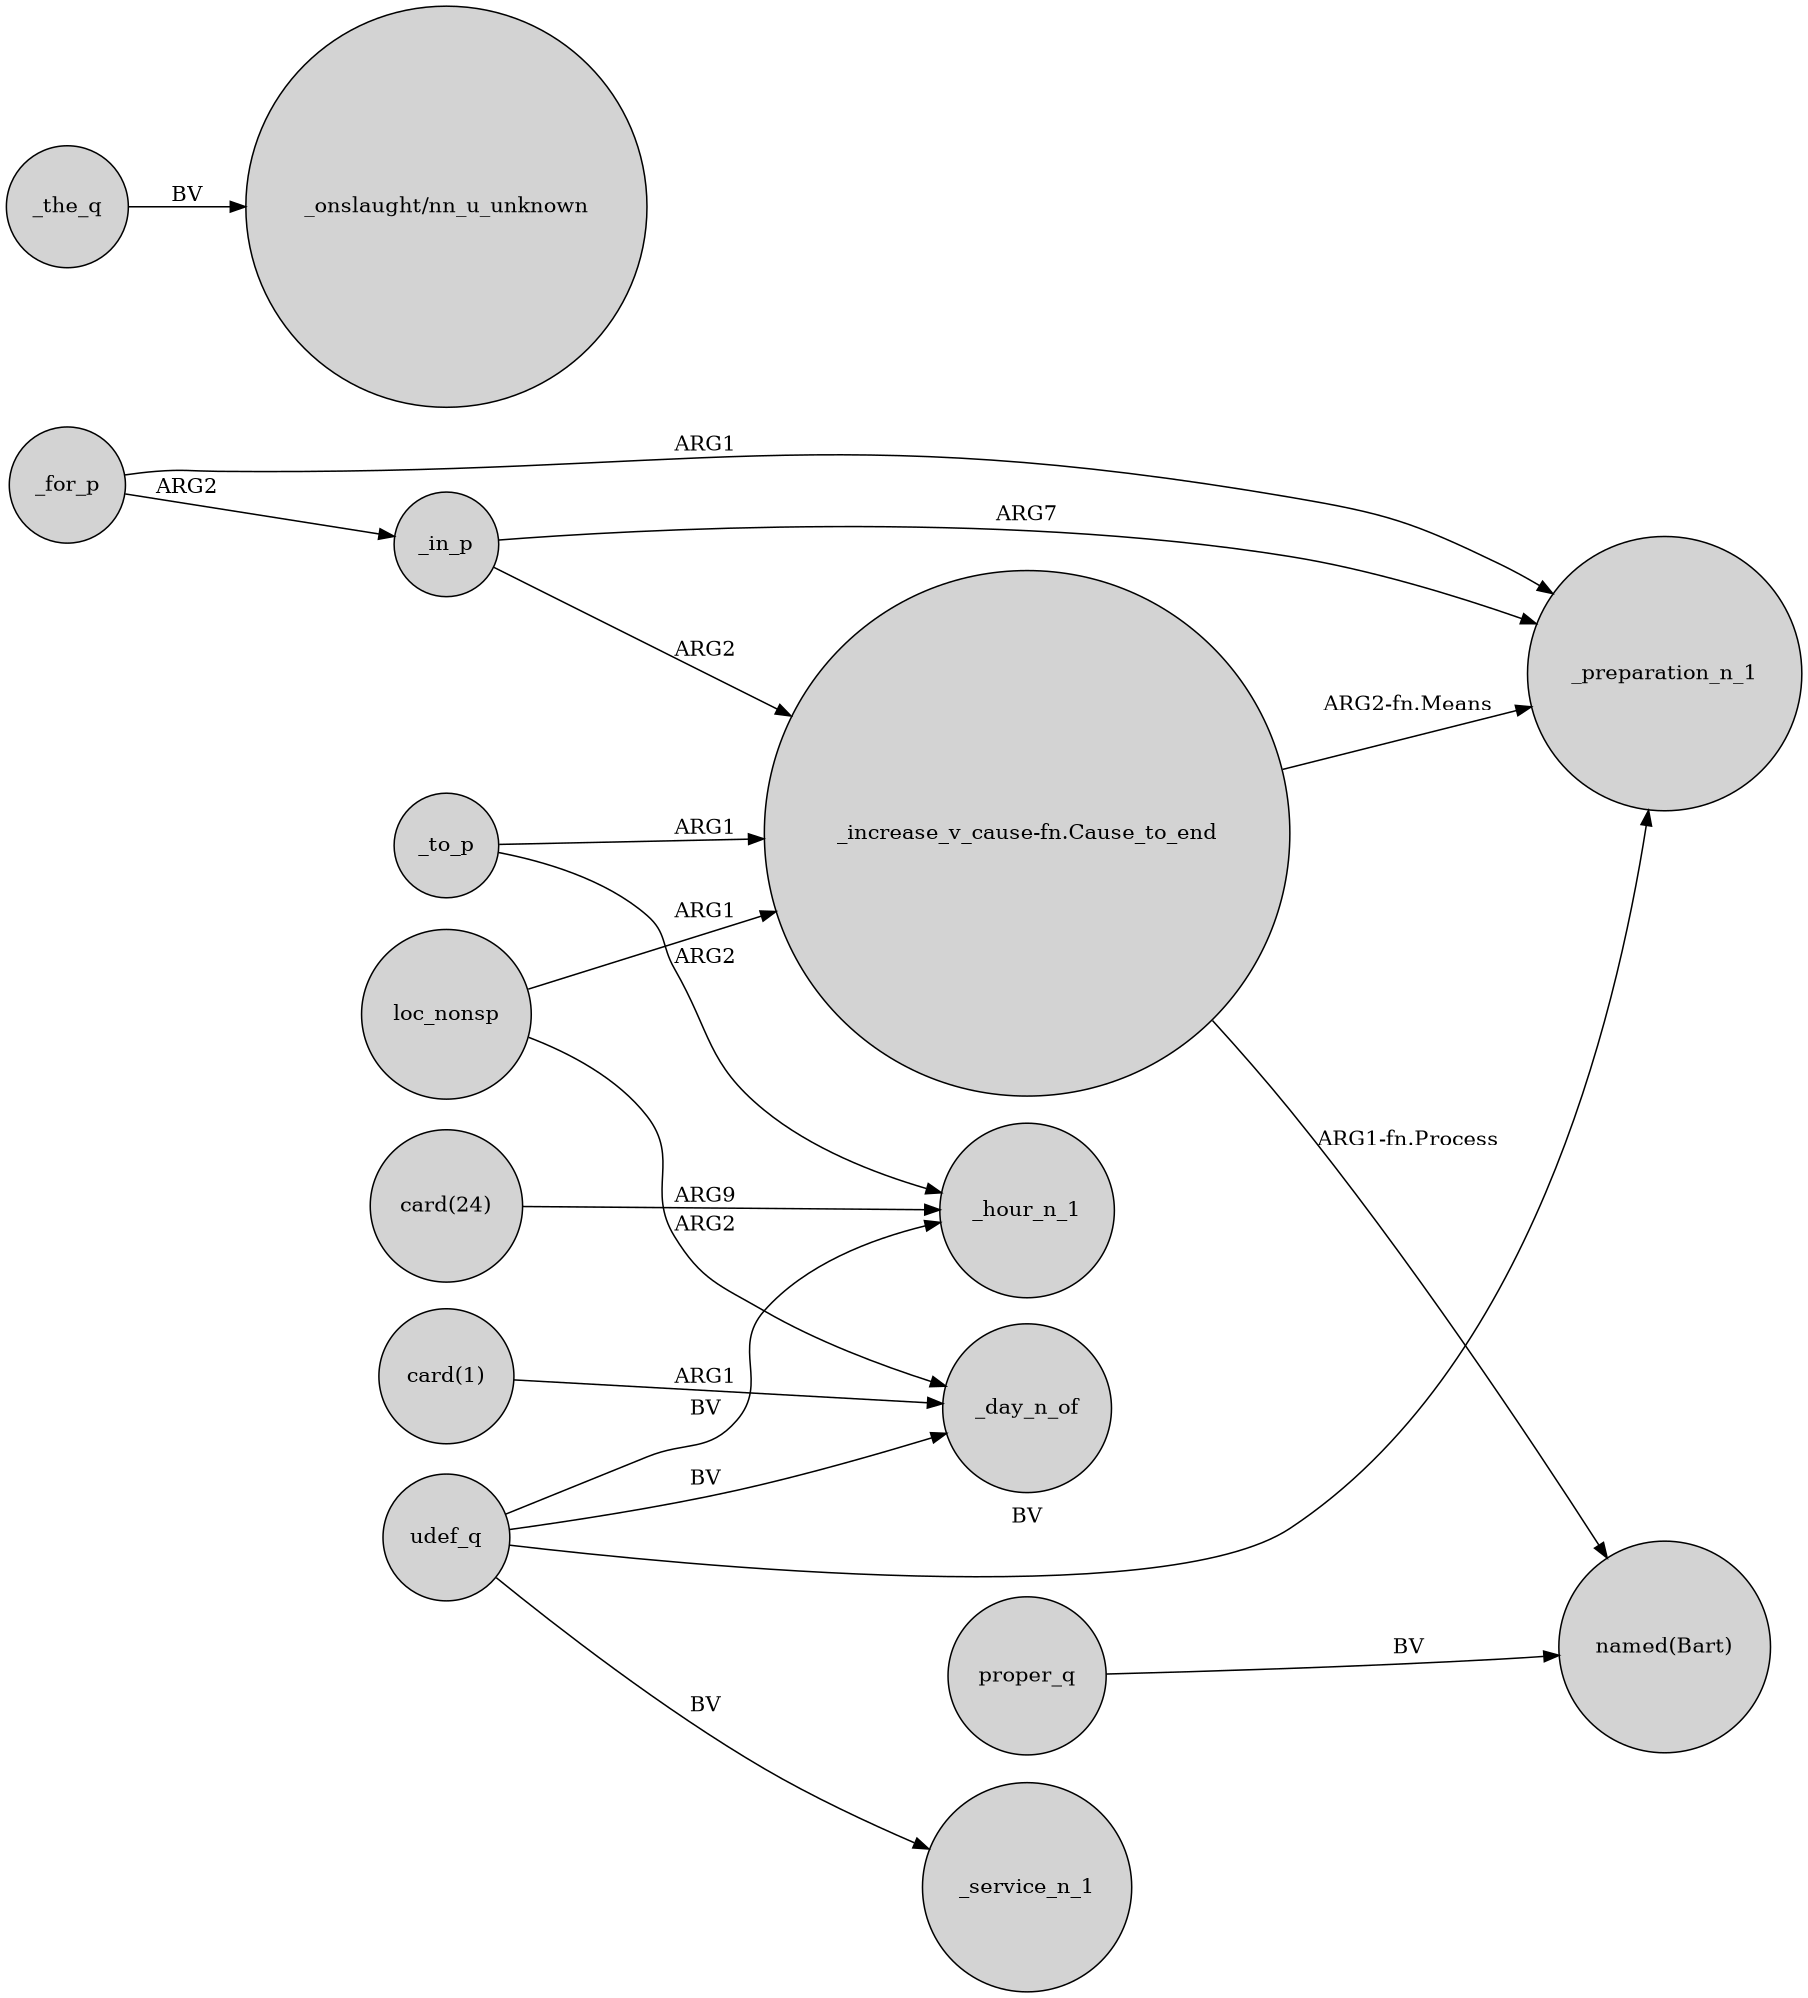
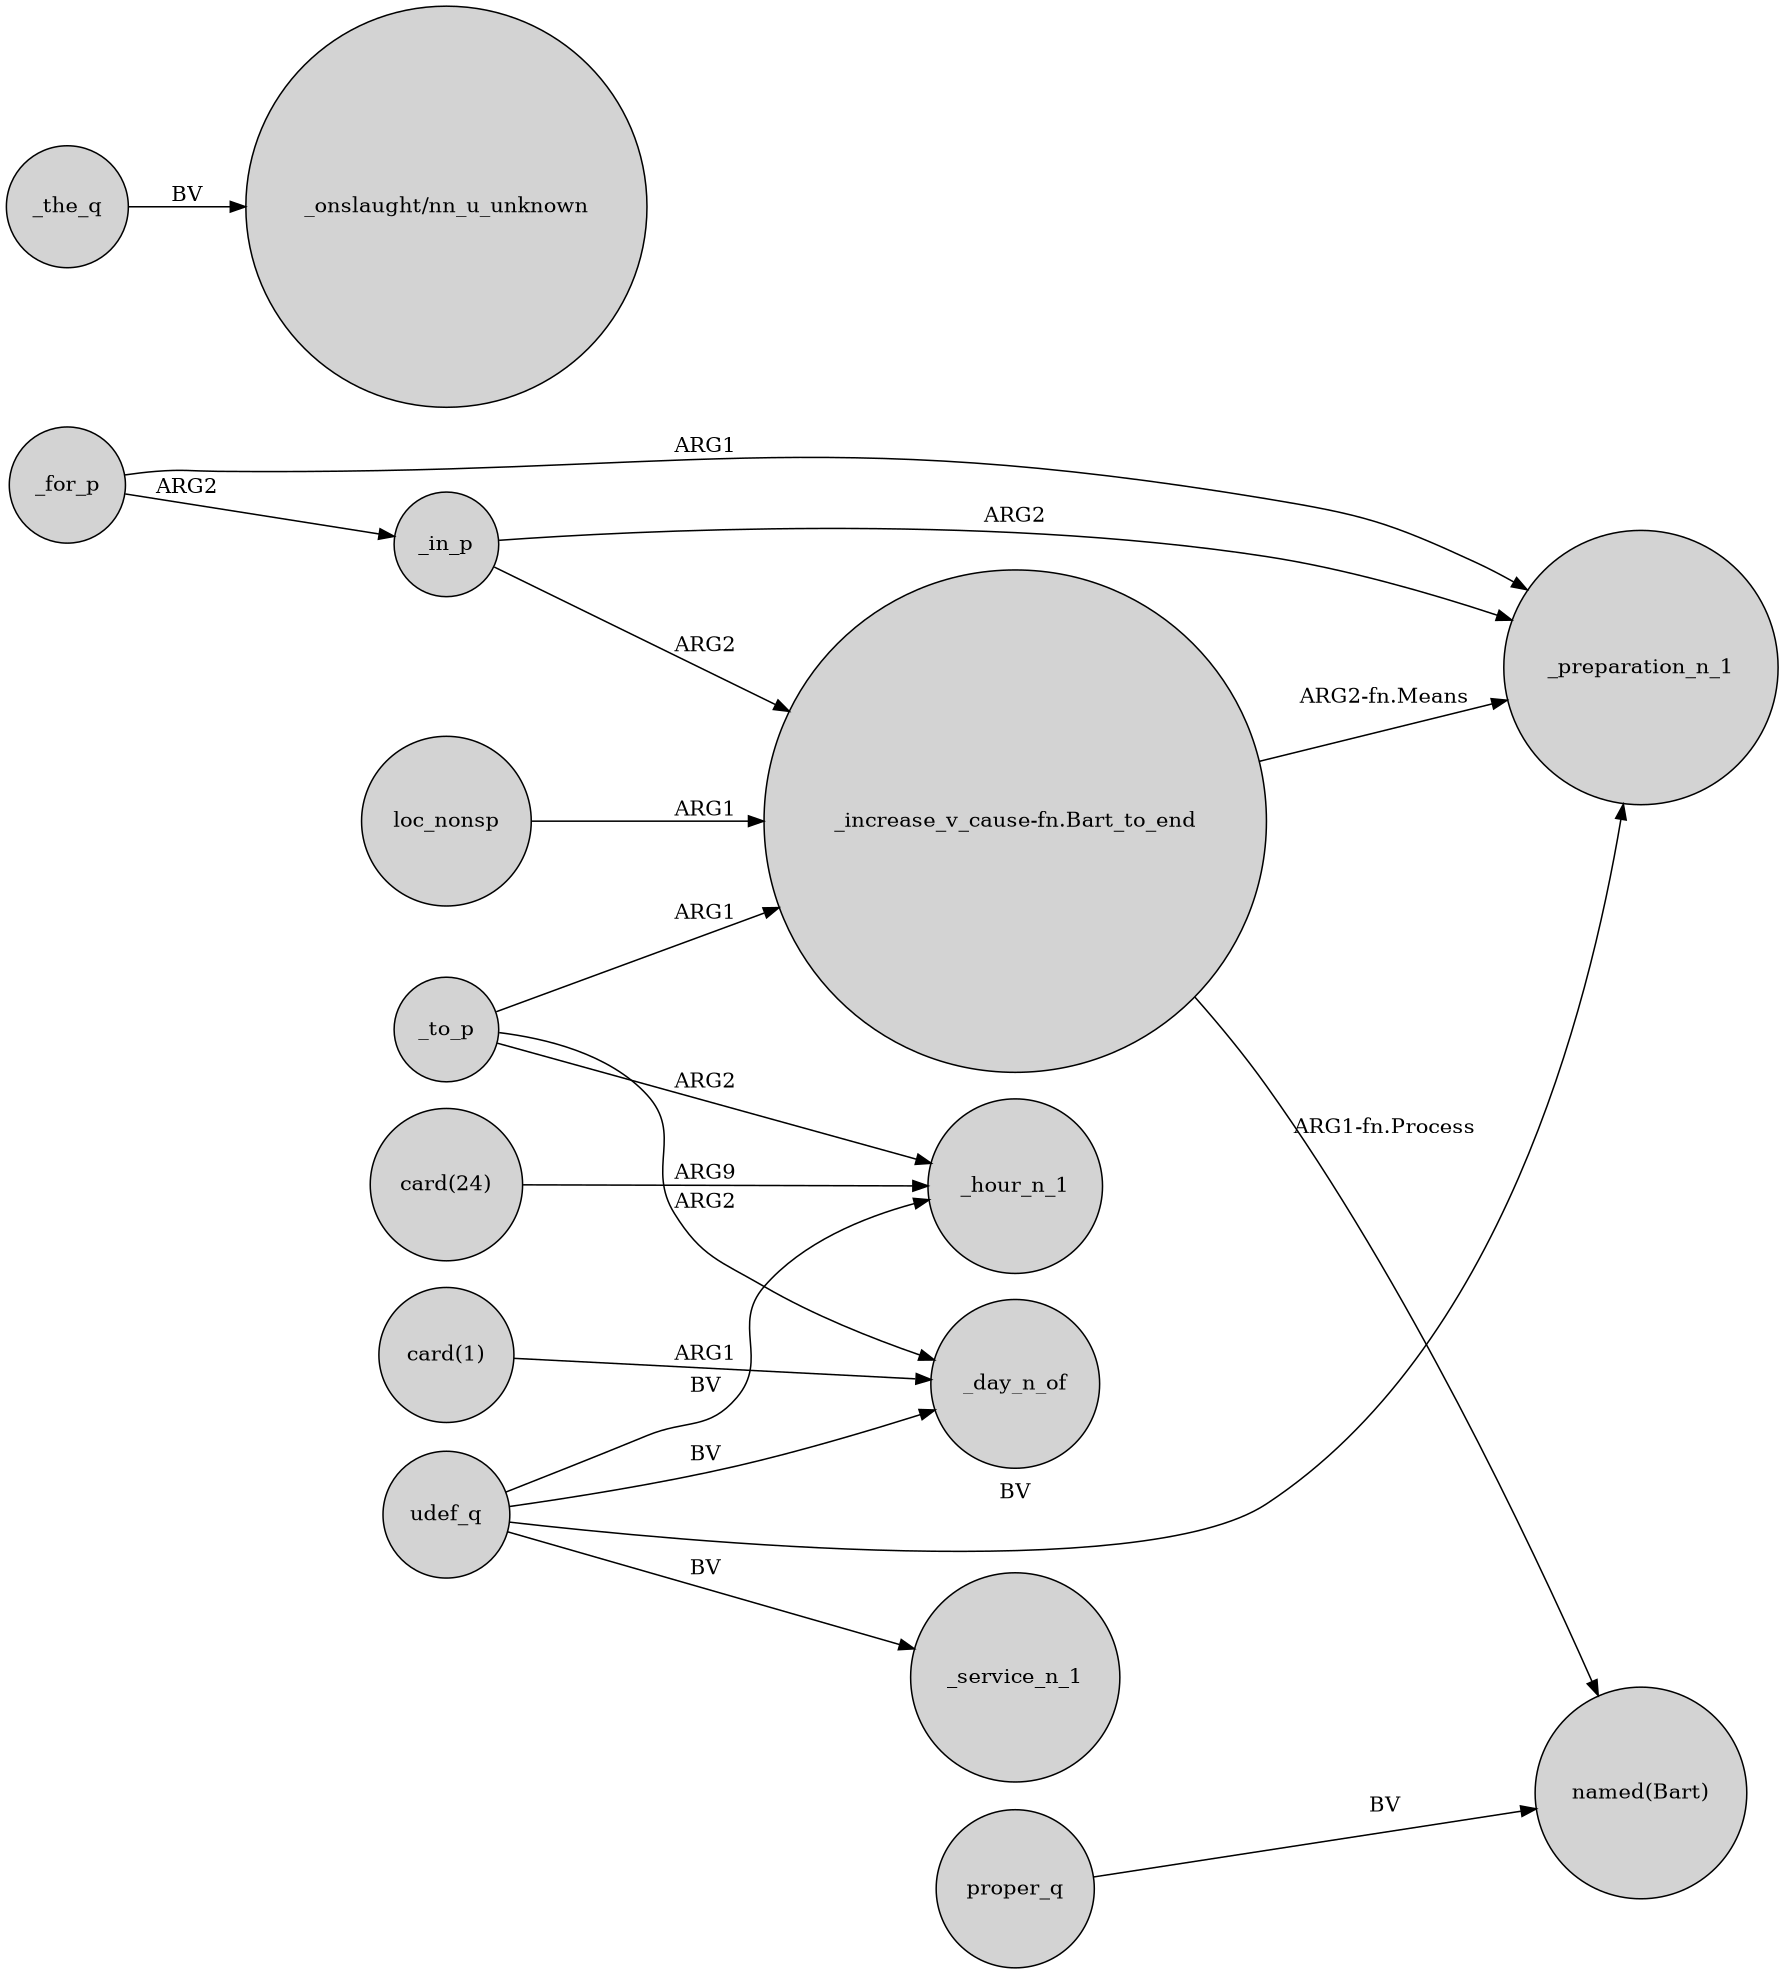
(1027, 515) -> (1015, 516)
(1027, 833) -> (1015, 821)
(683, 1249) -> (674, 1213)
